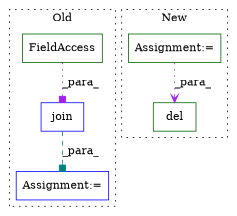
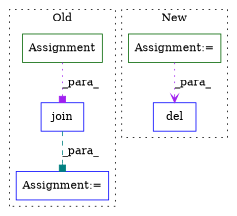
(62, 48) -> (62, 48)
(175, 117) -> (175, 117)
